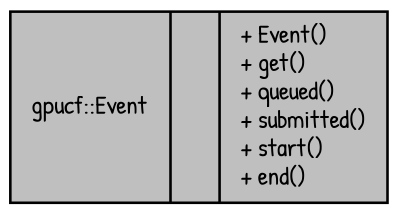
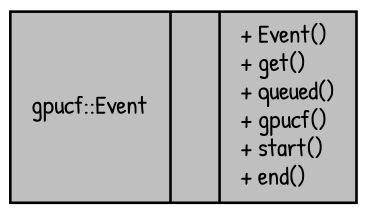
(304, 120) -> (284, 120)
